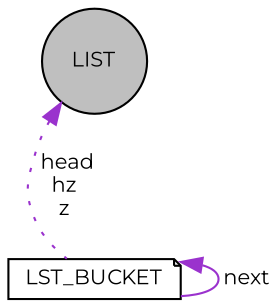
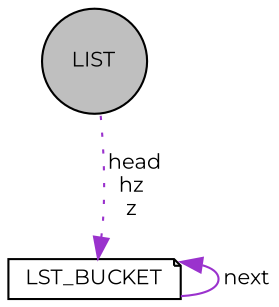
(28, 194) -> (104, 176)
